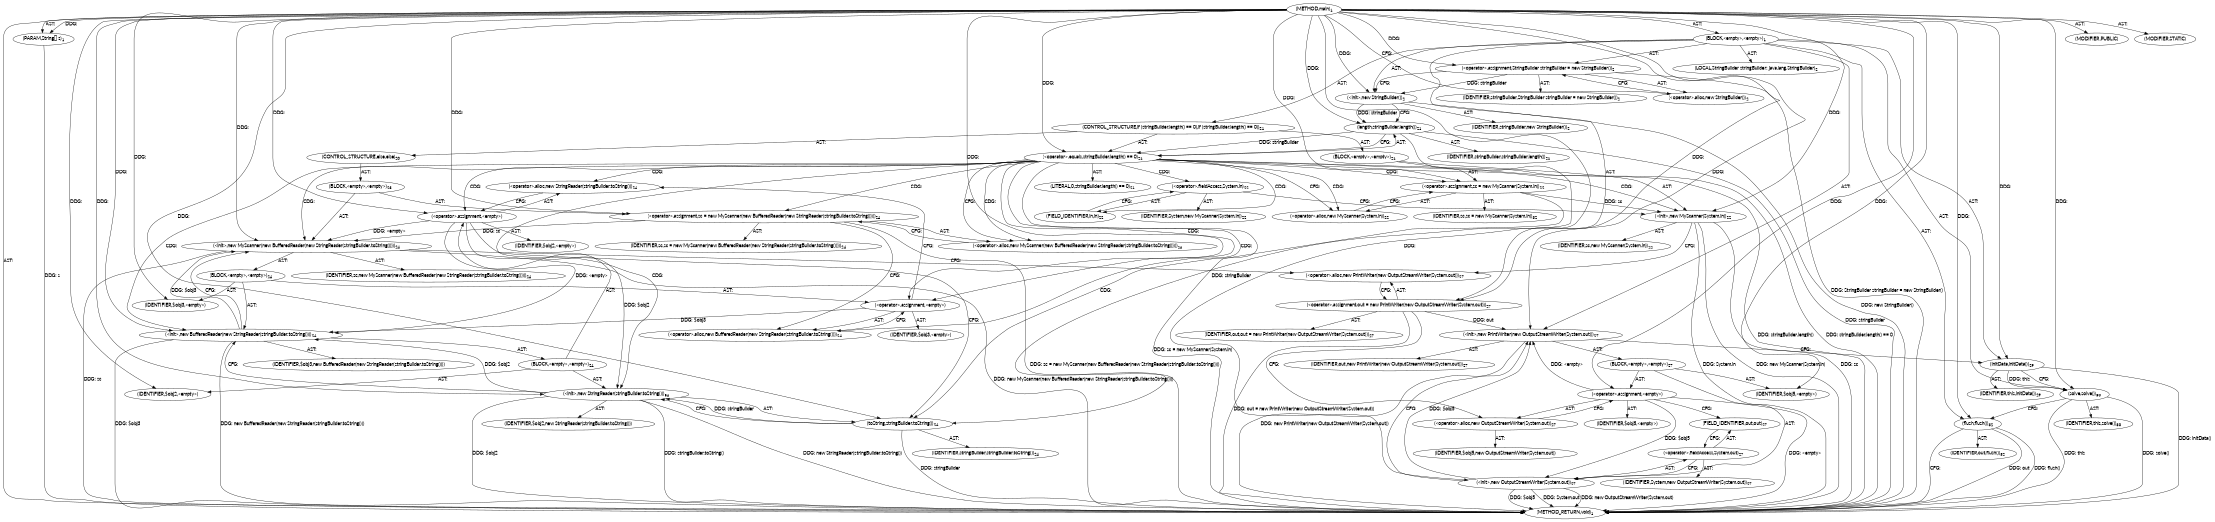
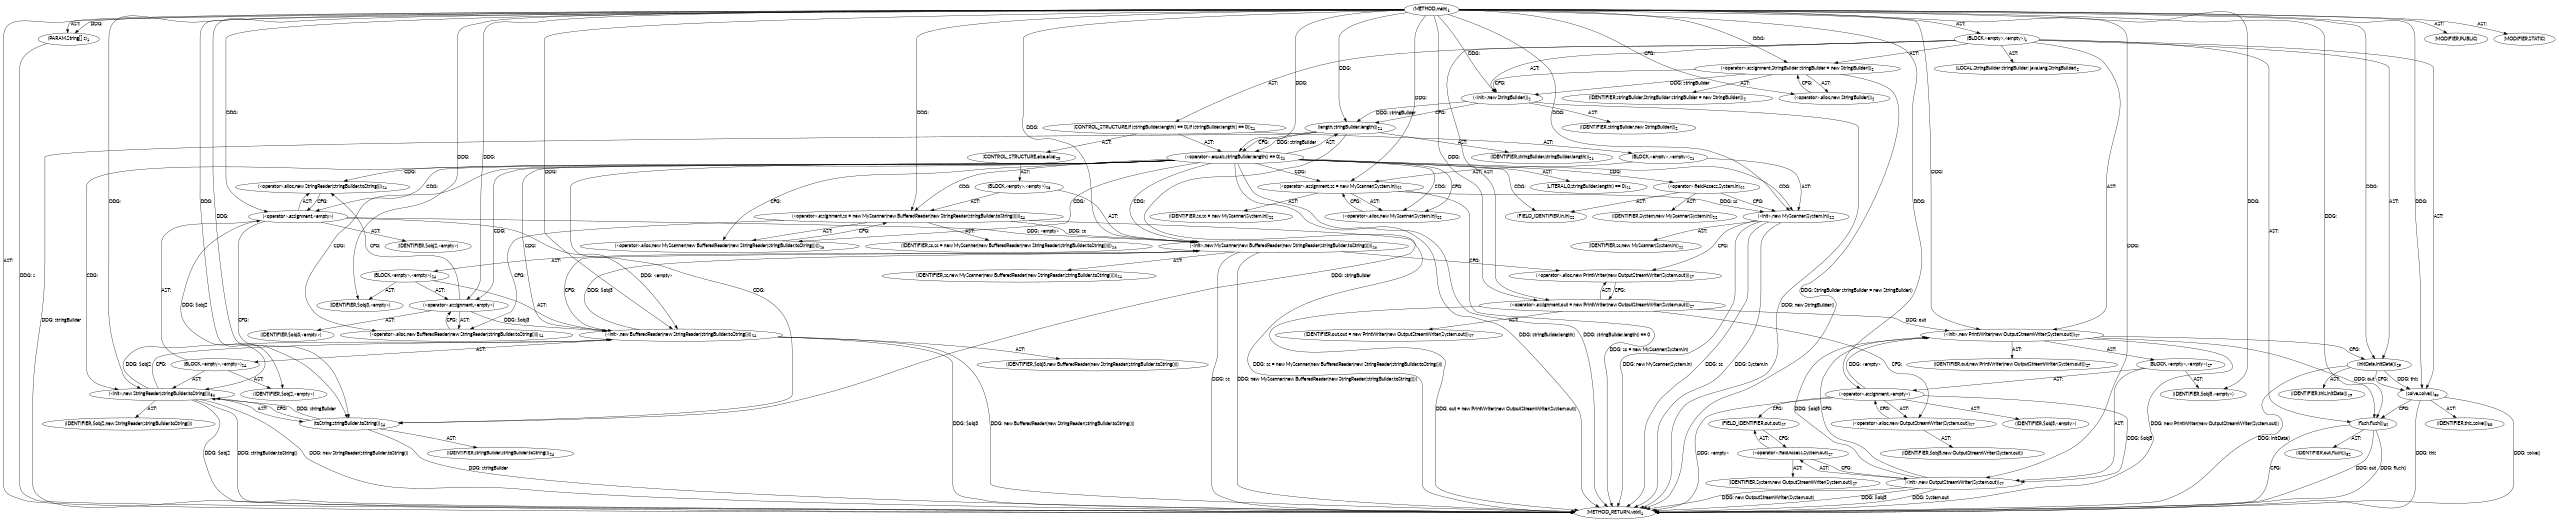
(1128, 198) -> none
(1535, 216) -> (1271, 216)
none -> (2254, 350)
